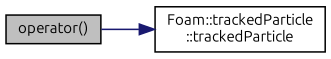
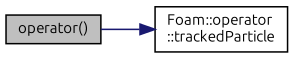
(240, 29) -> (221, 29)
